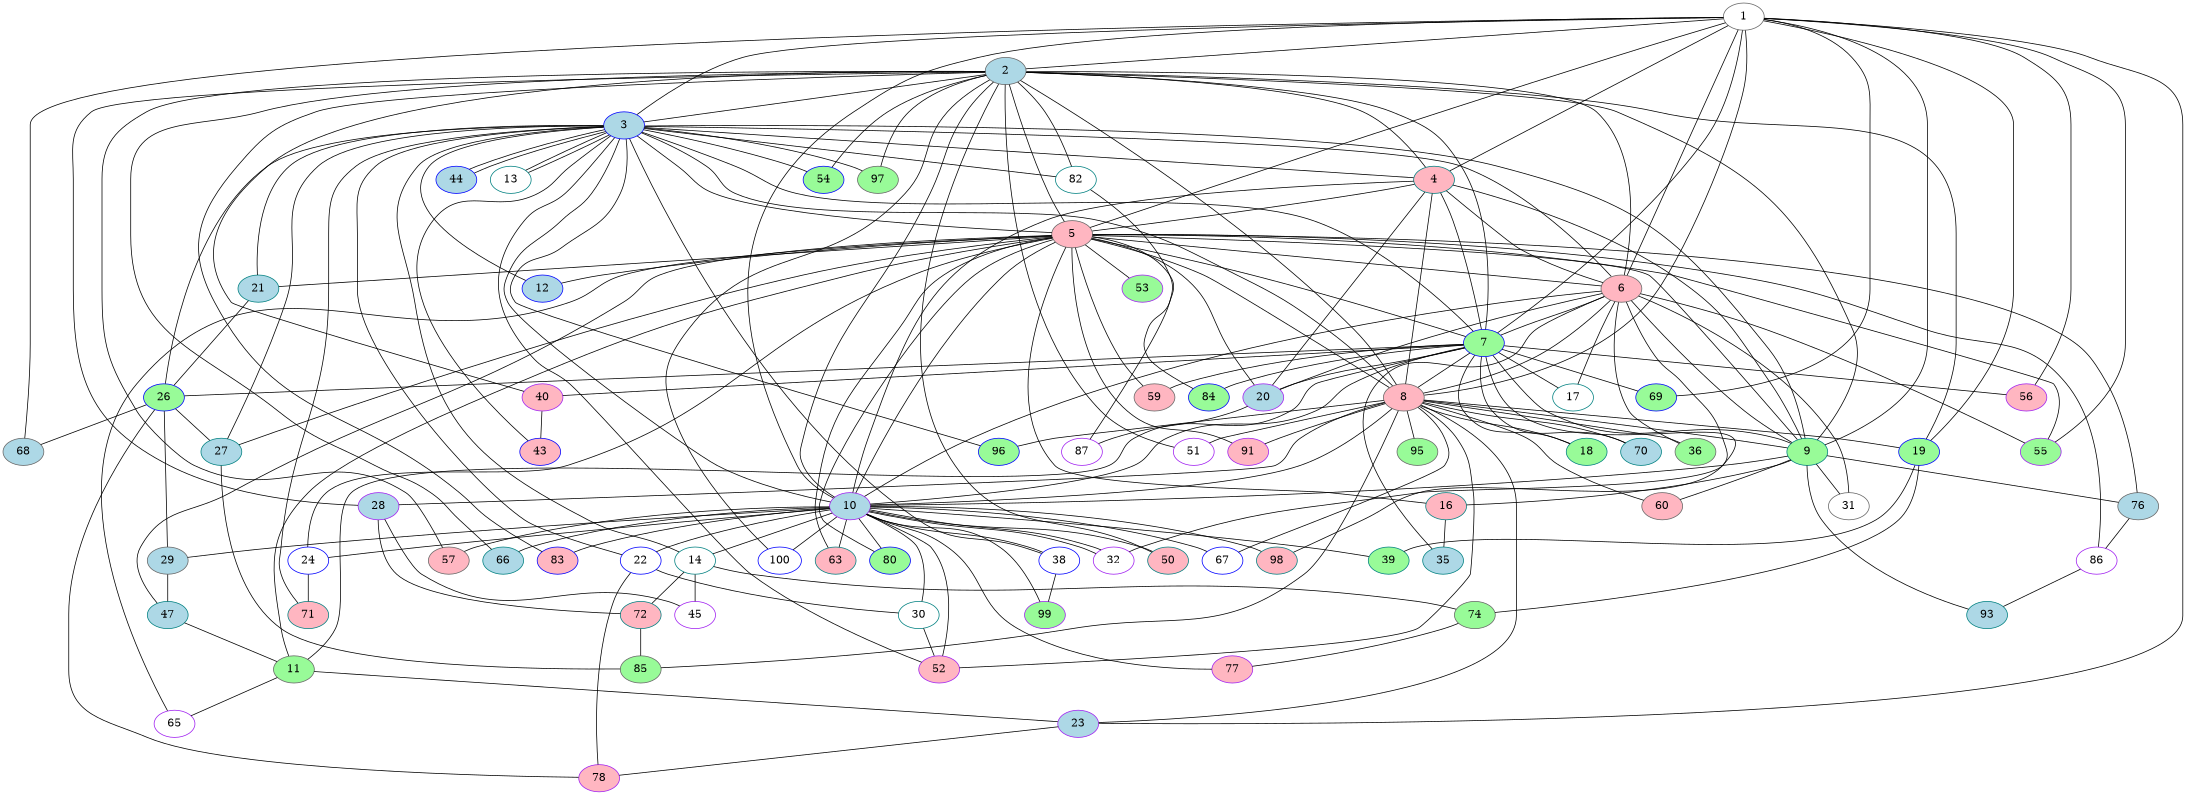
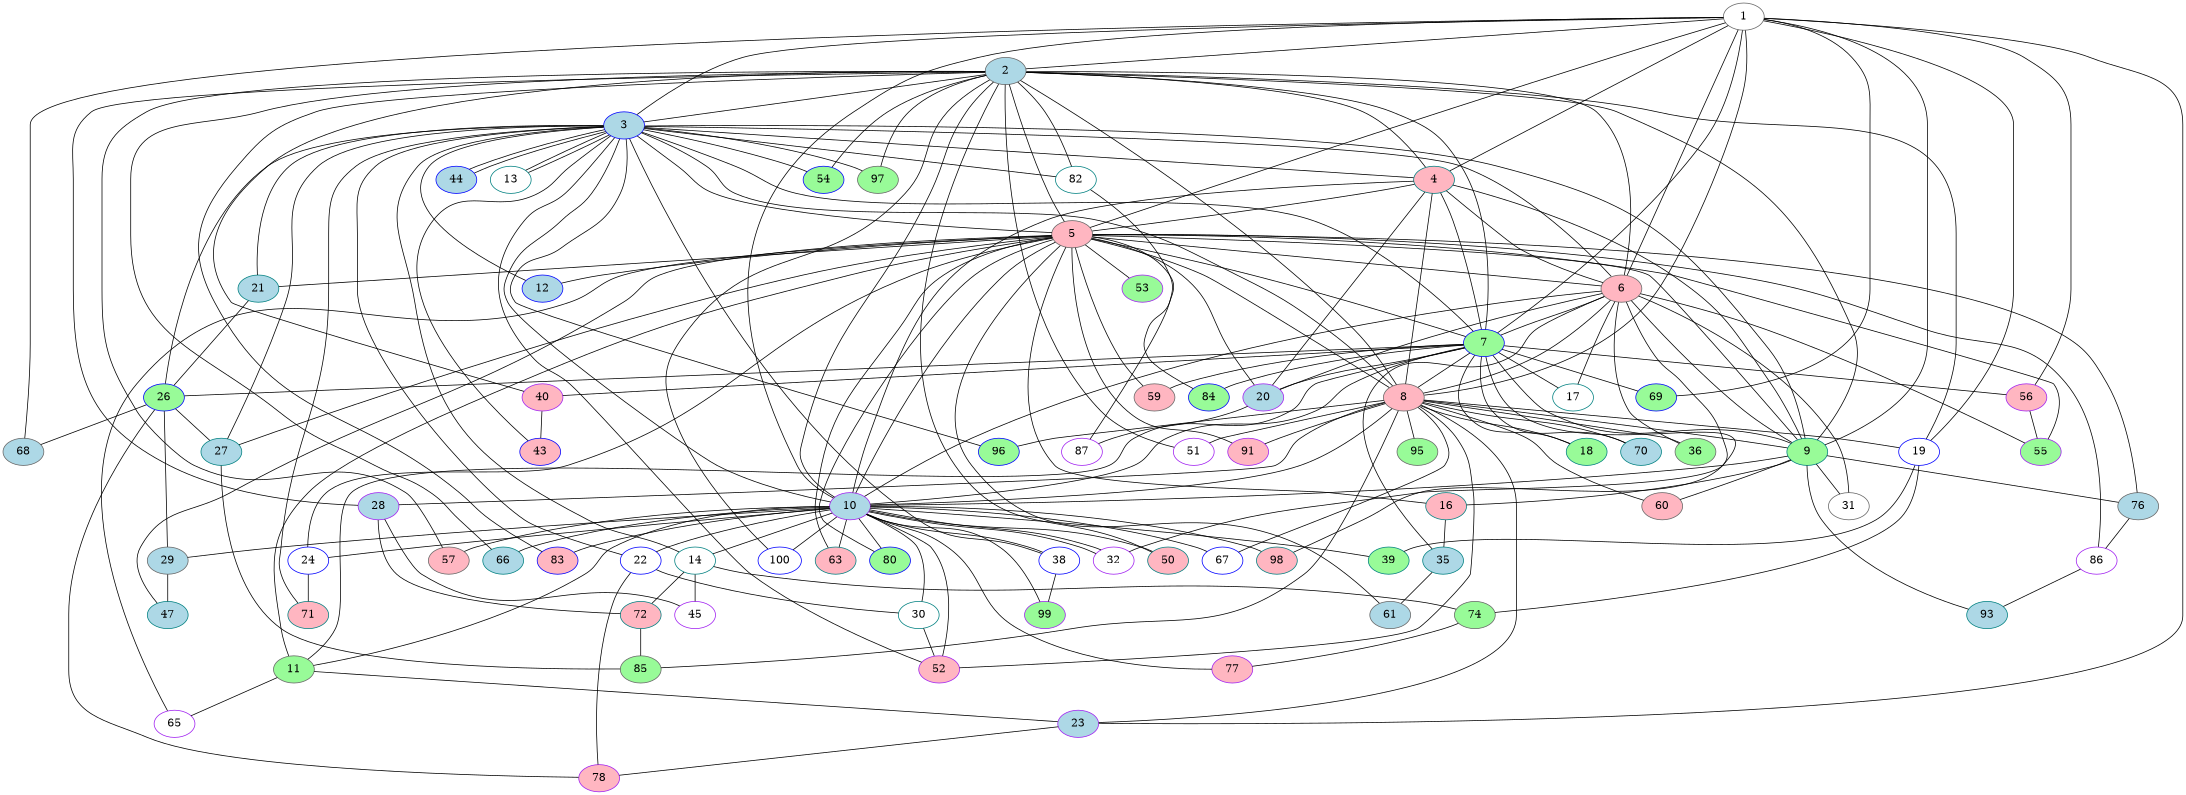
(2120, 98) -> (2034, 425)
(1919, 452) -> (1919, 452)
none -> (1390, 615)
(231, 642) -> (573, 580)
